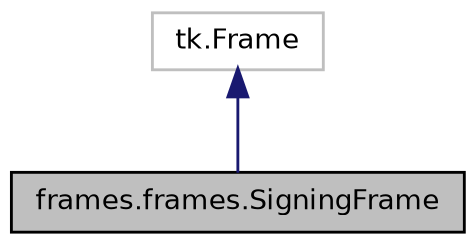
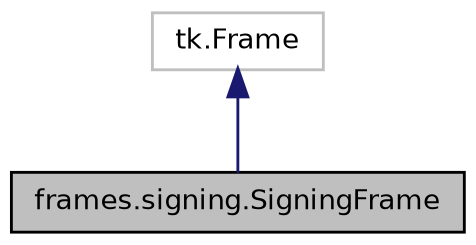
(238, 202) -> (238, 202)
